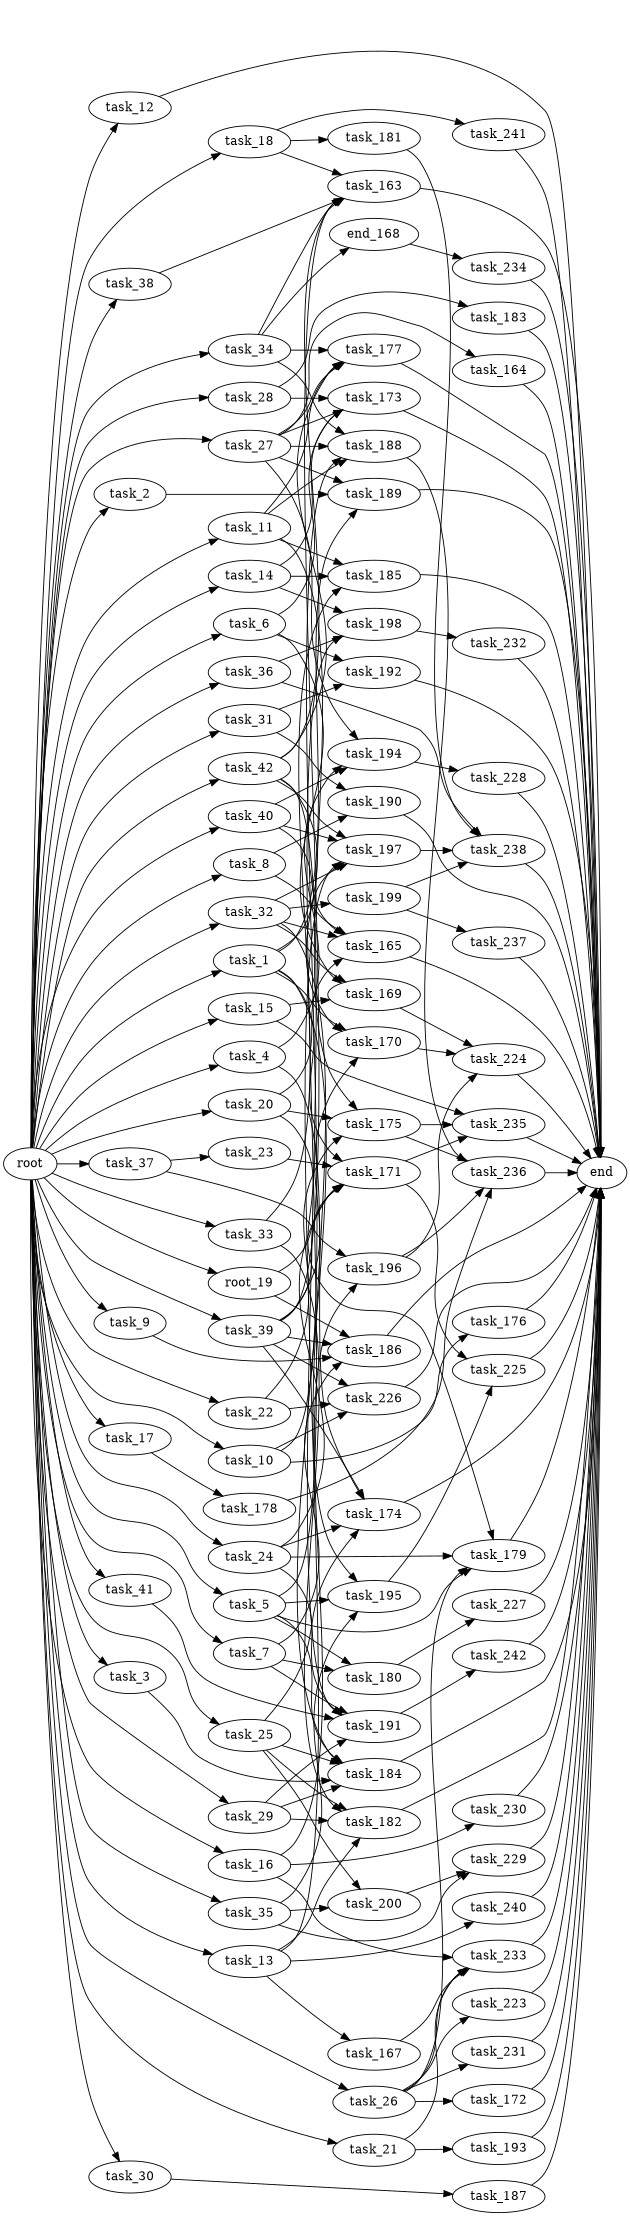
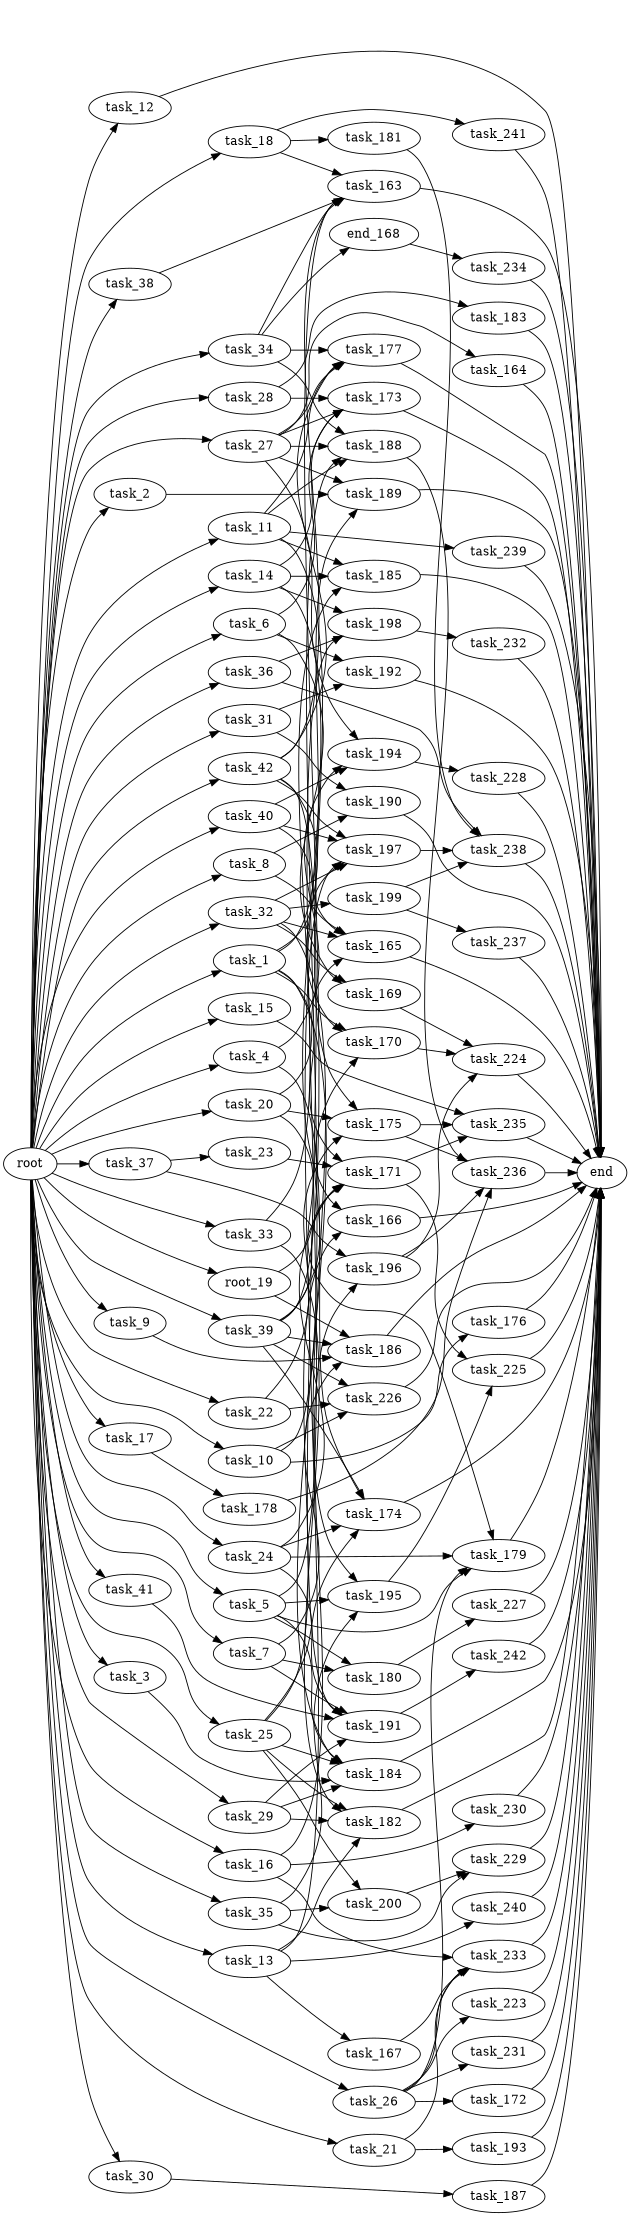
none -> (499, 552)
(305, 1003) -> none
none -> (374, 1221)
